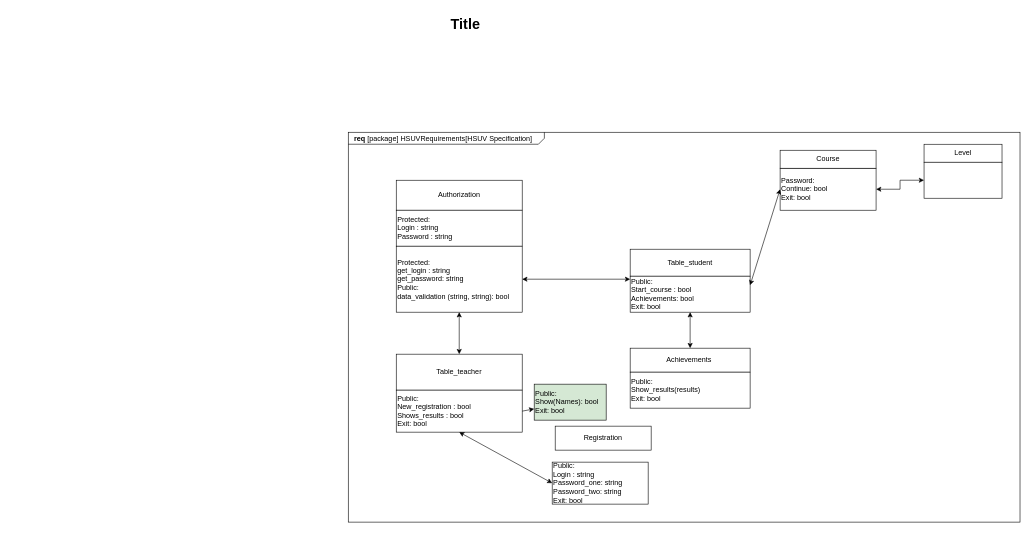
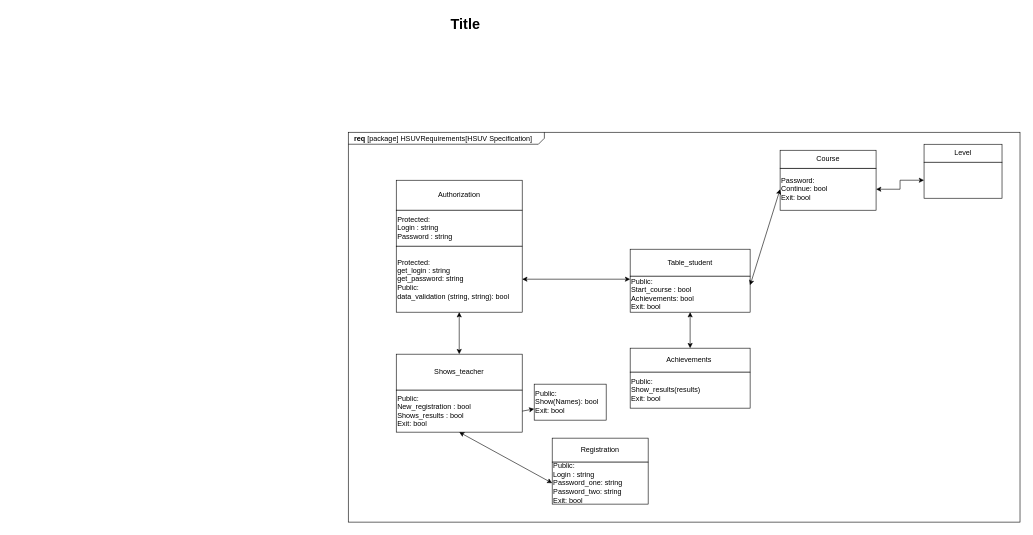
(459, 372) -> (459, 372)
(570, 402) -> (570, 402)
(603, 438) -> (600, 450)
